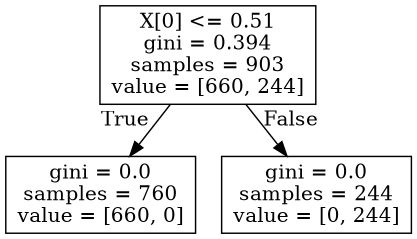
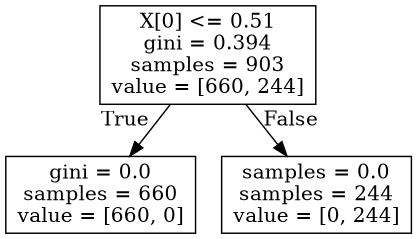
(101, 195) -> (101, 195)
(317, 195) -> (317, 195)
